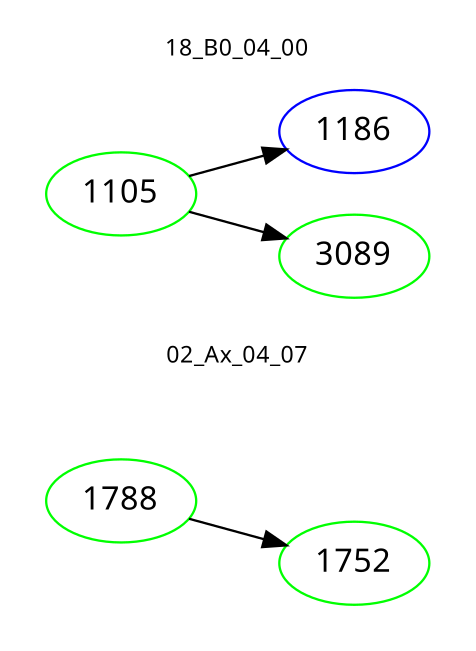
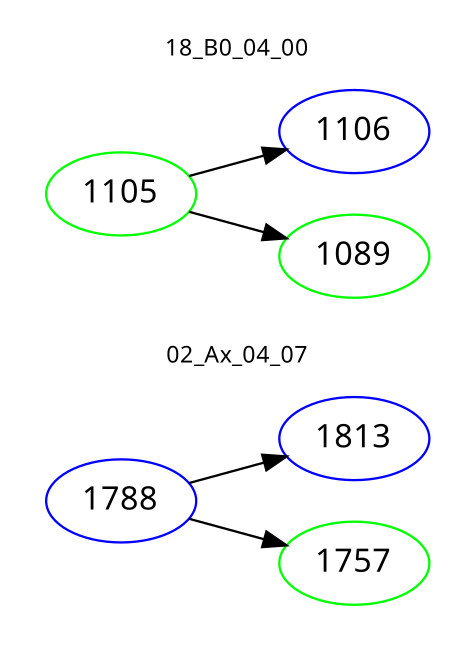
(354, 132) -> (354, 132)
(354, 256) -> (354, 256)
none -> (354, 439)
(121, 501) -> (121, 501)
(354, 563) -> (354, 563)
